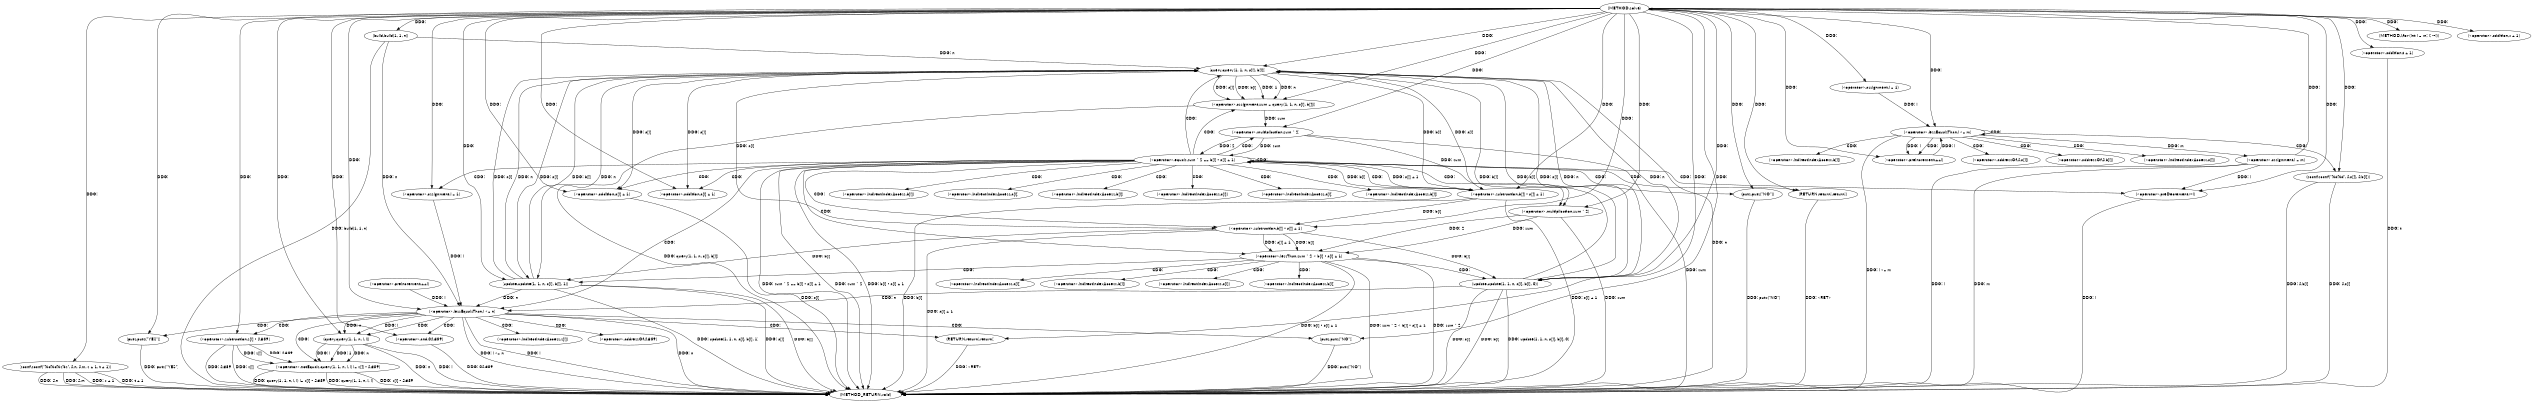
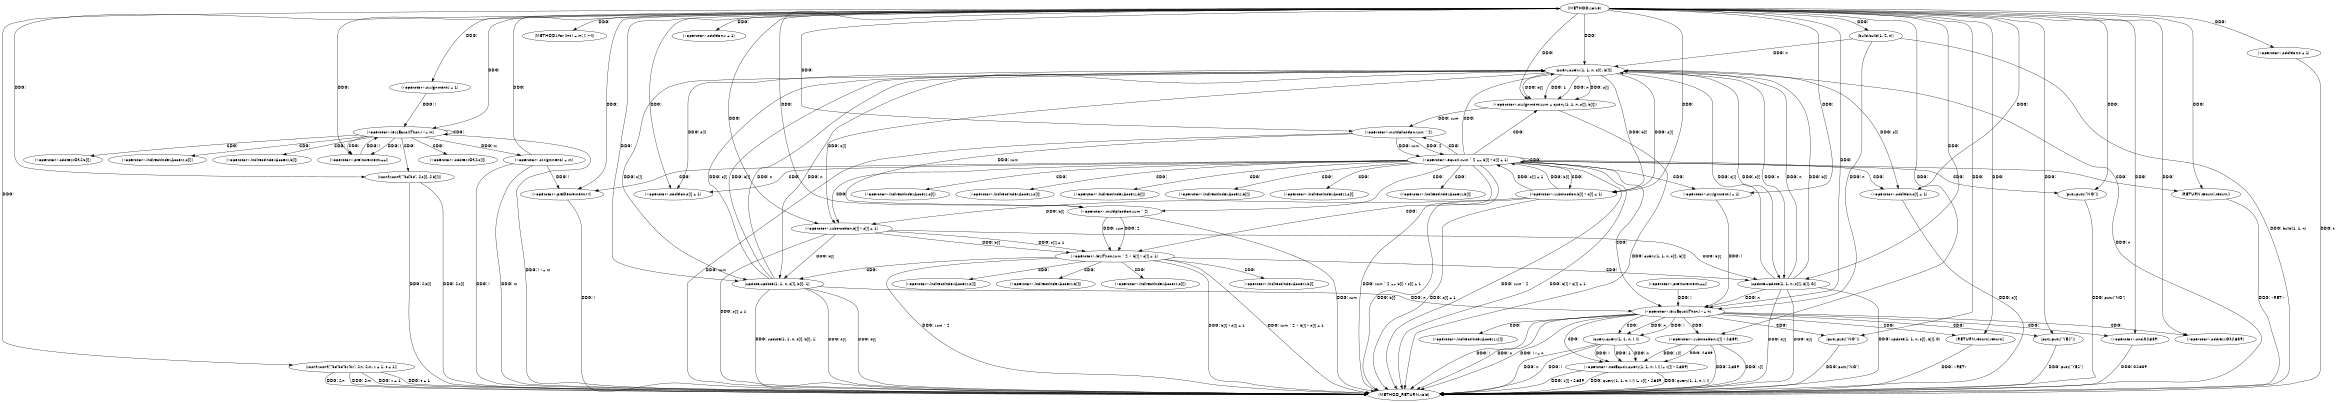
(777, 12) -> (2067, 17)
(391, 36) -> (1876, 36)
(889, 298) -> (1753, 298)
